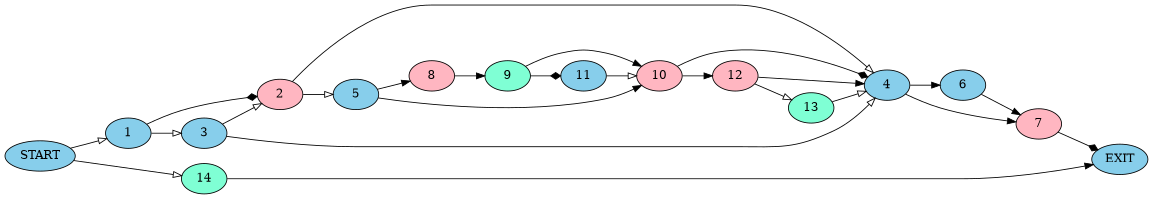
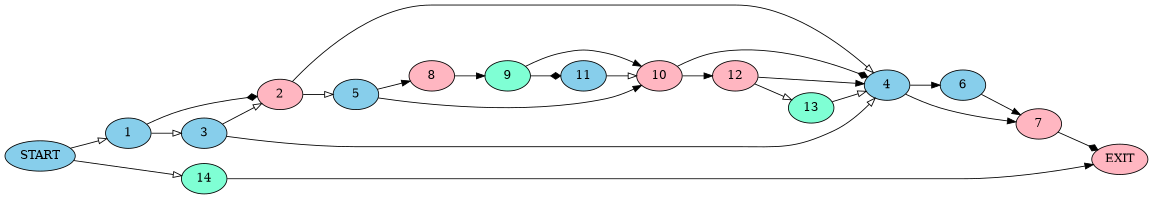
(1120, 159) -> (1120, 159)
